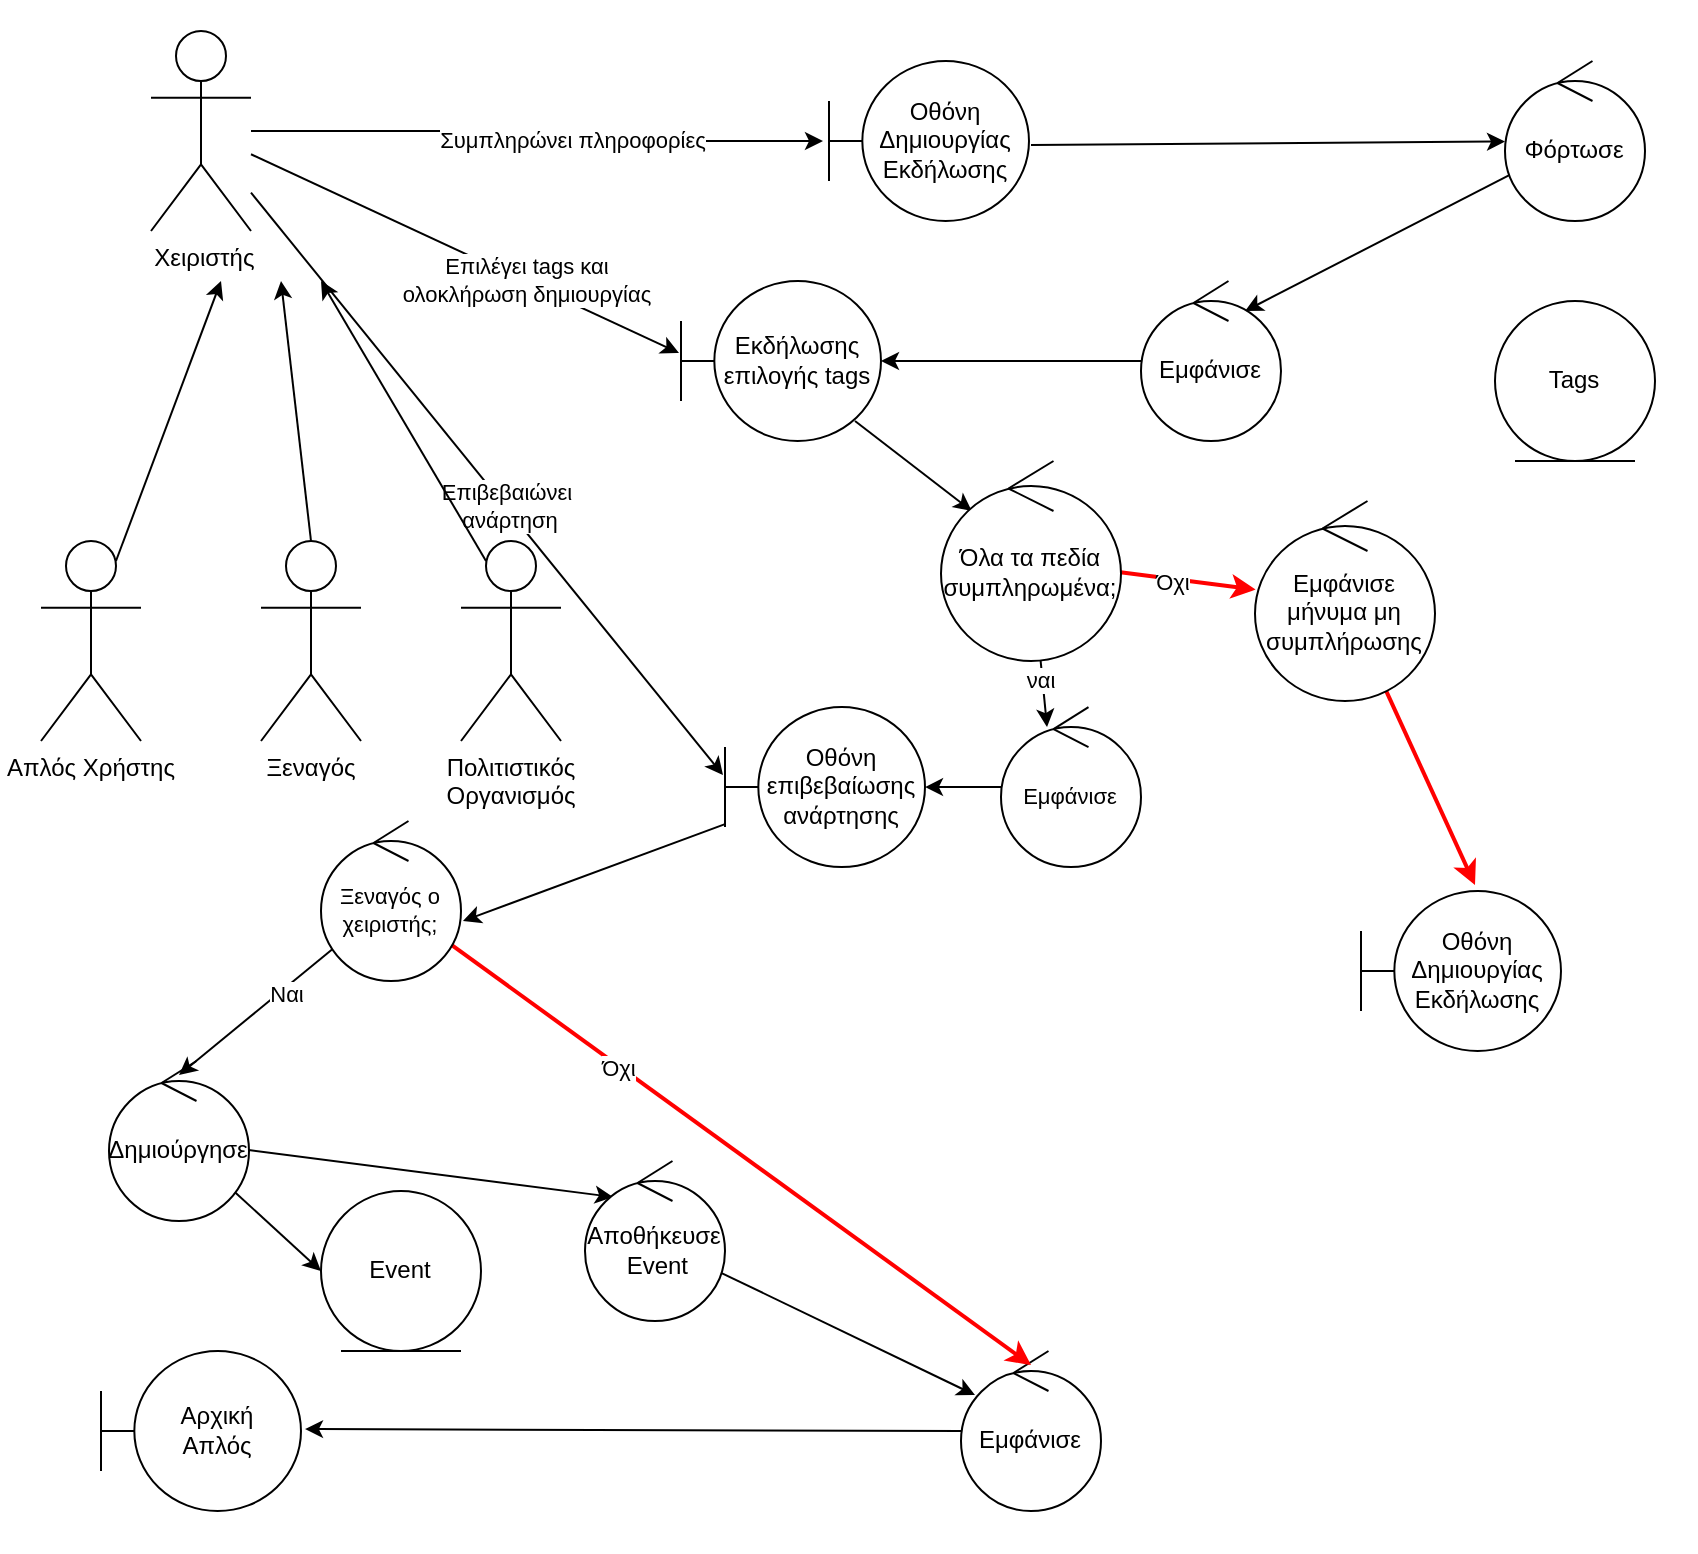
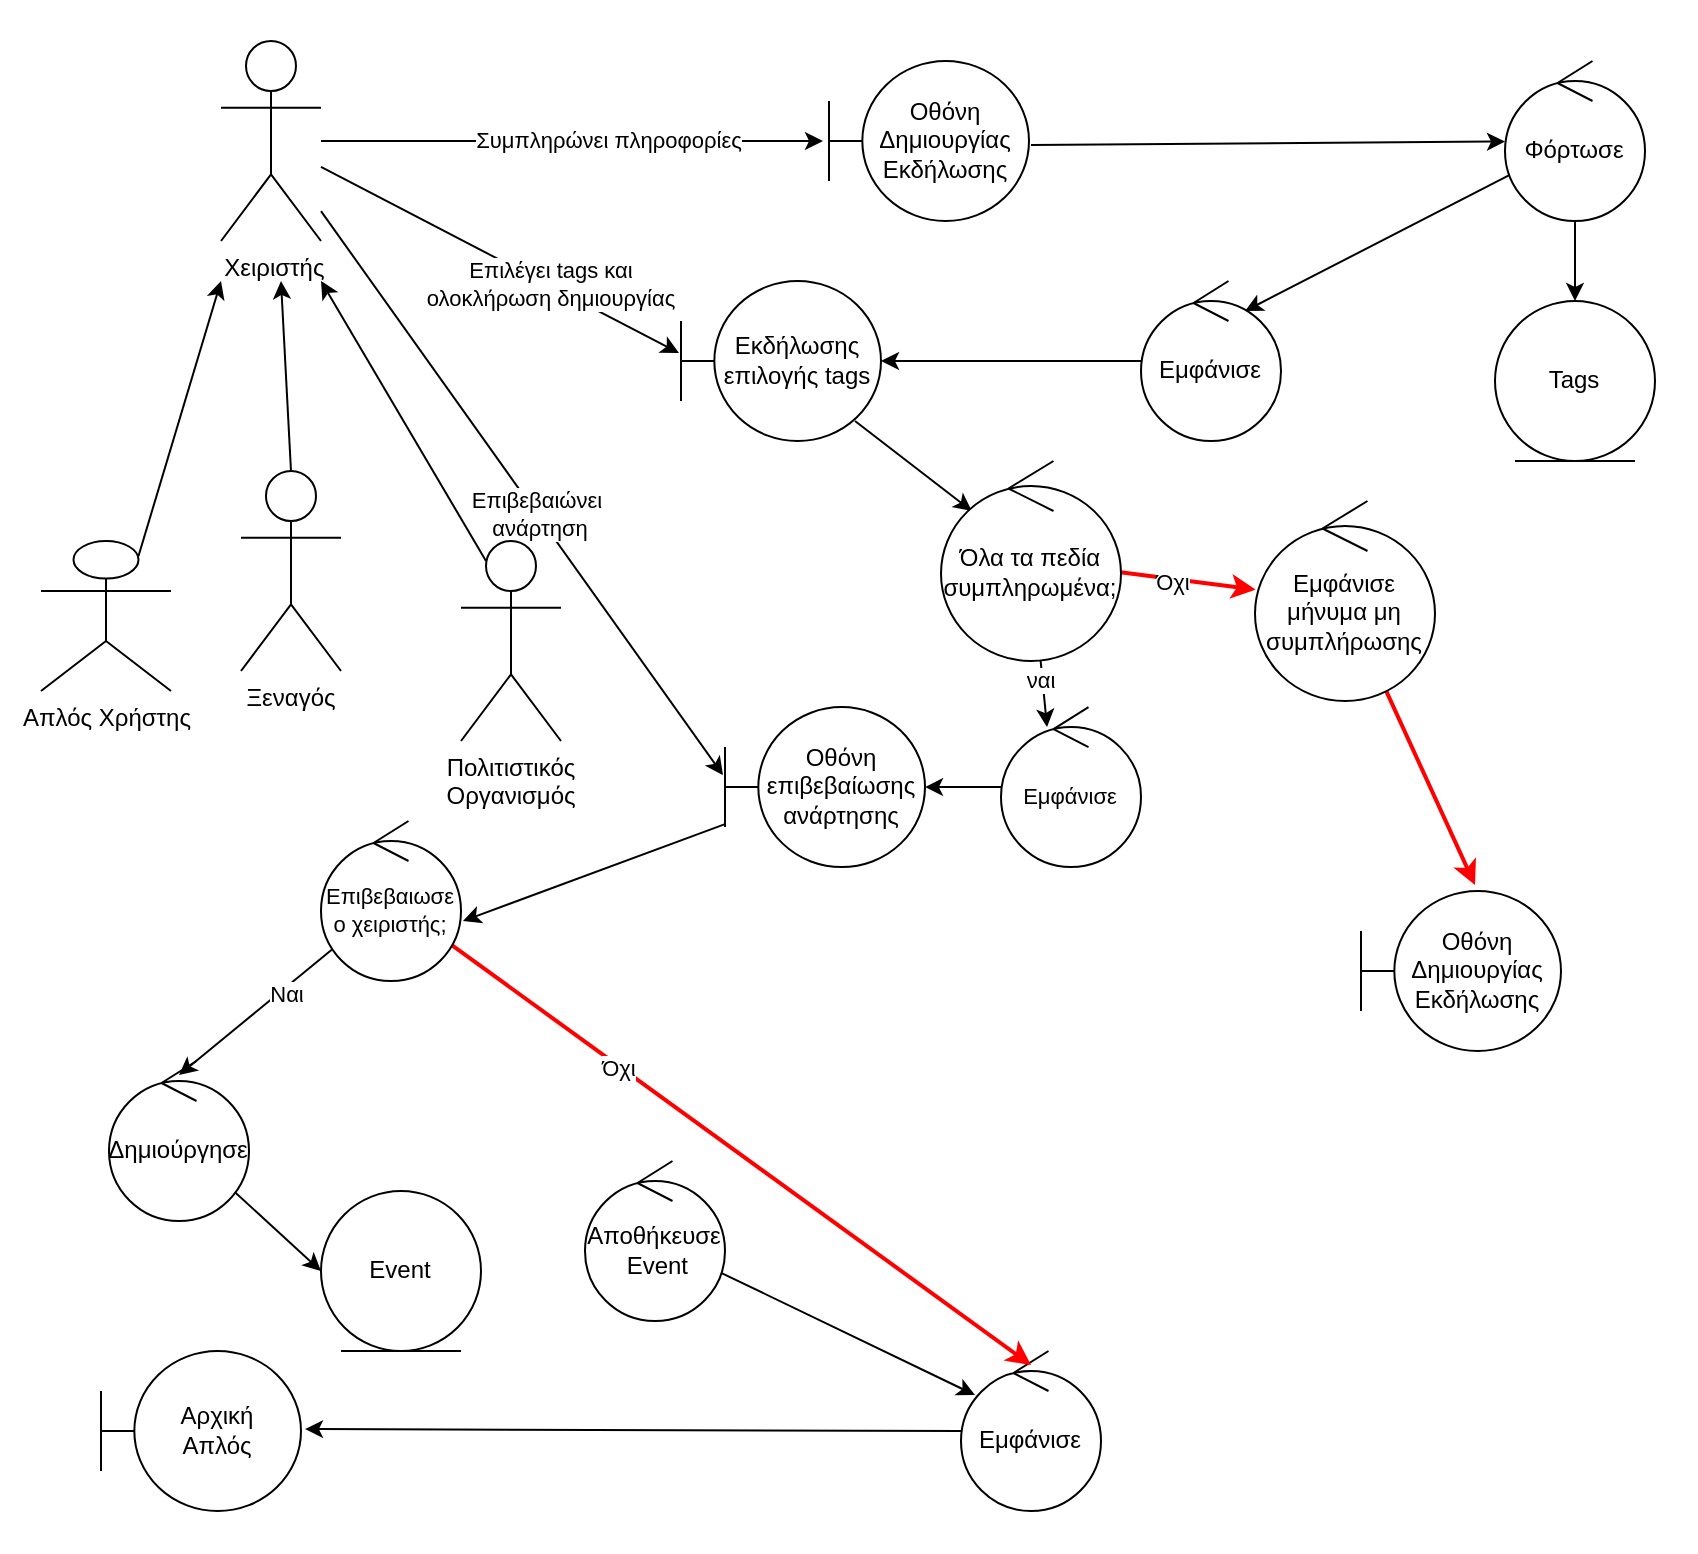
(201, 131) -> (271, 141)
none -> (1575, 254)
(91, 641) -> (106, 616)
(311, 641) -> (291, 571)
(391, 911) -> (391, 911)
(424, 1173) -> none
